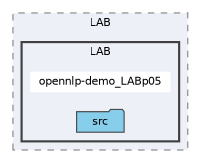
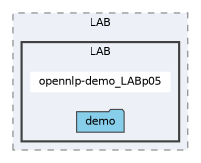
(100, 122) -> (100, 122)
